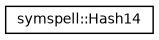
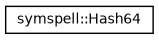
(79, 20) -> (79, 20)
